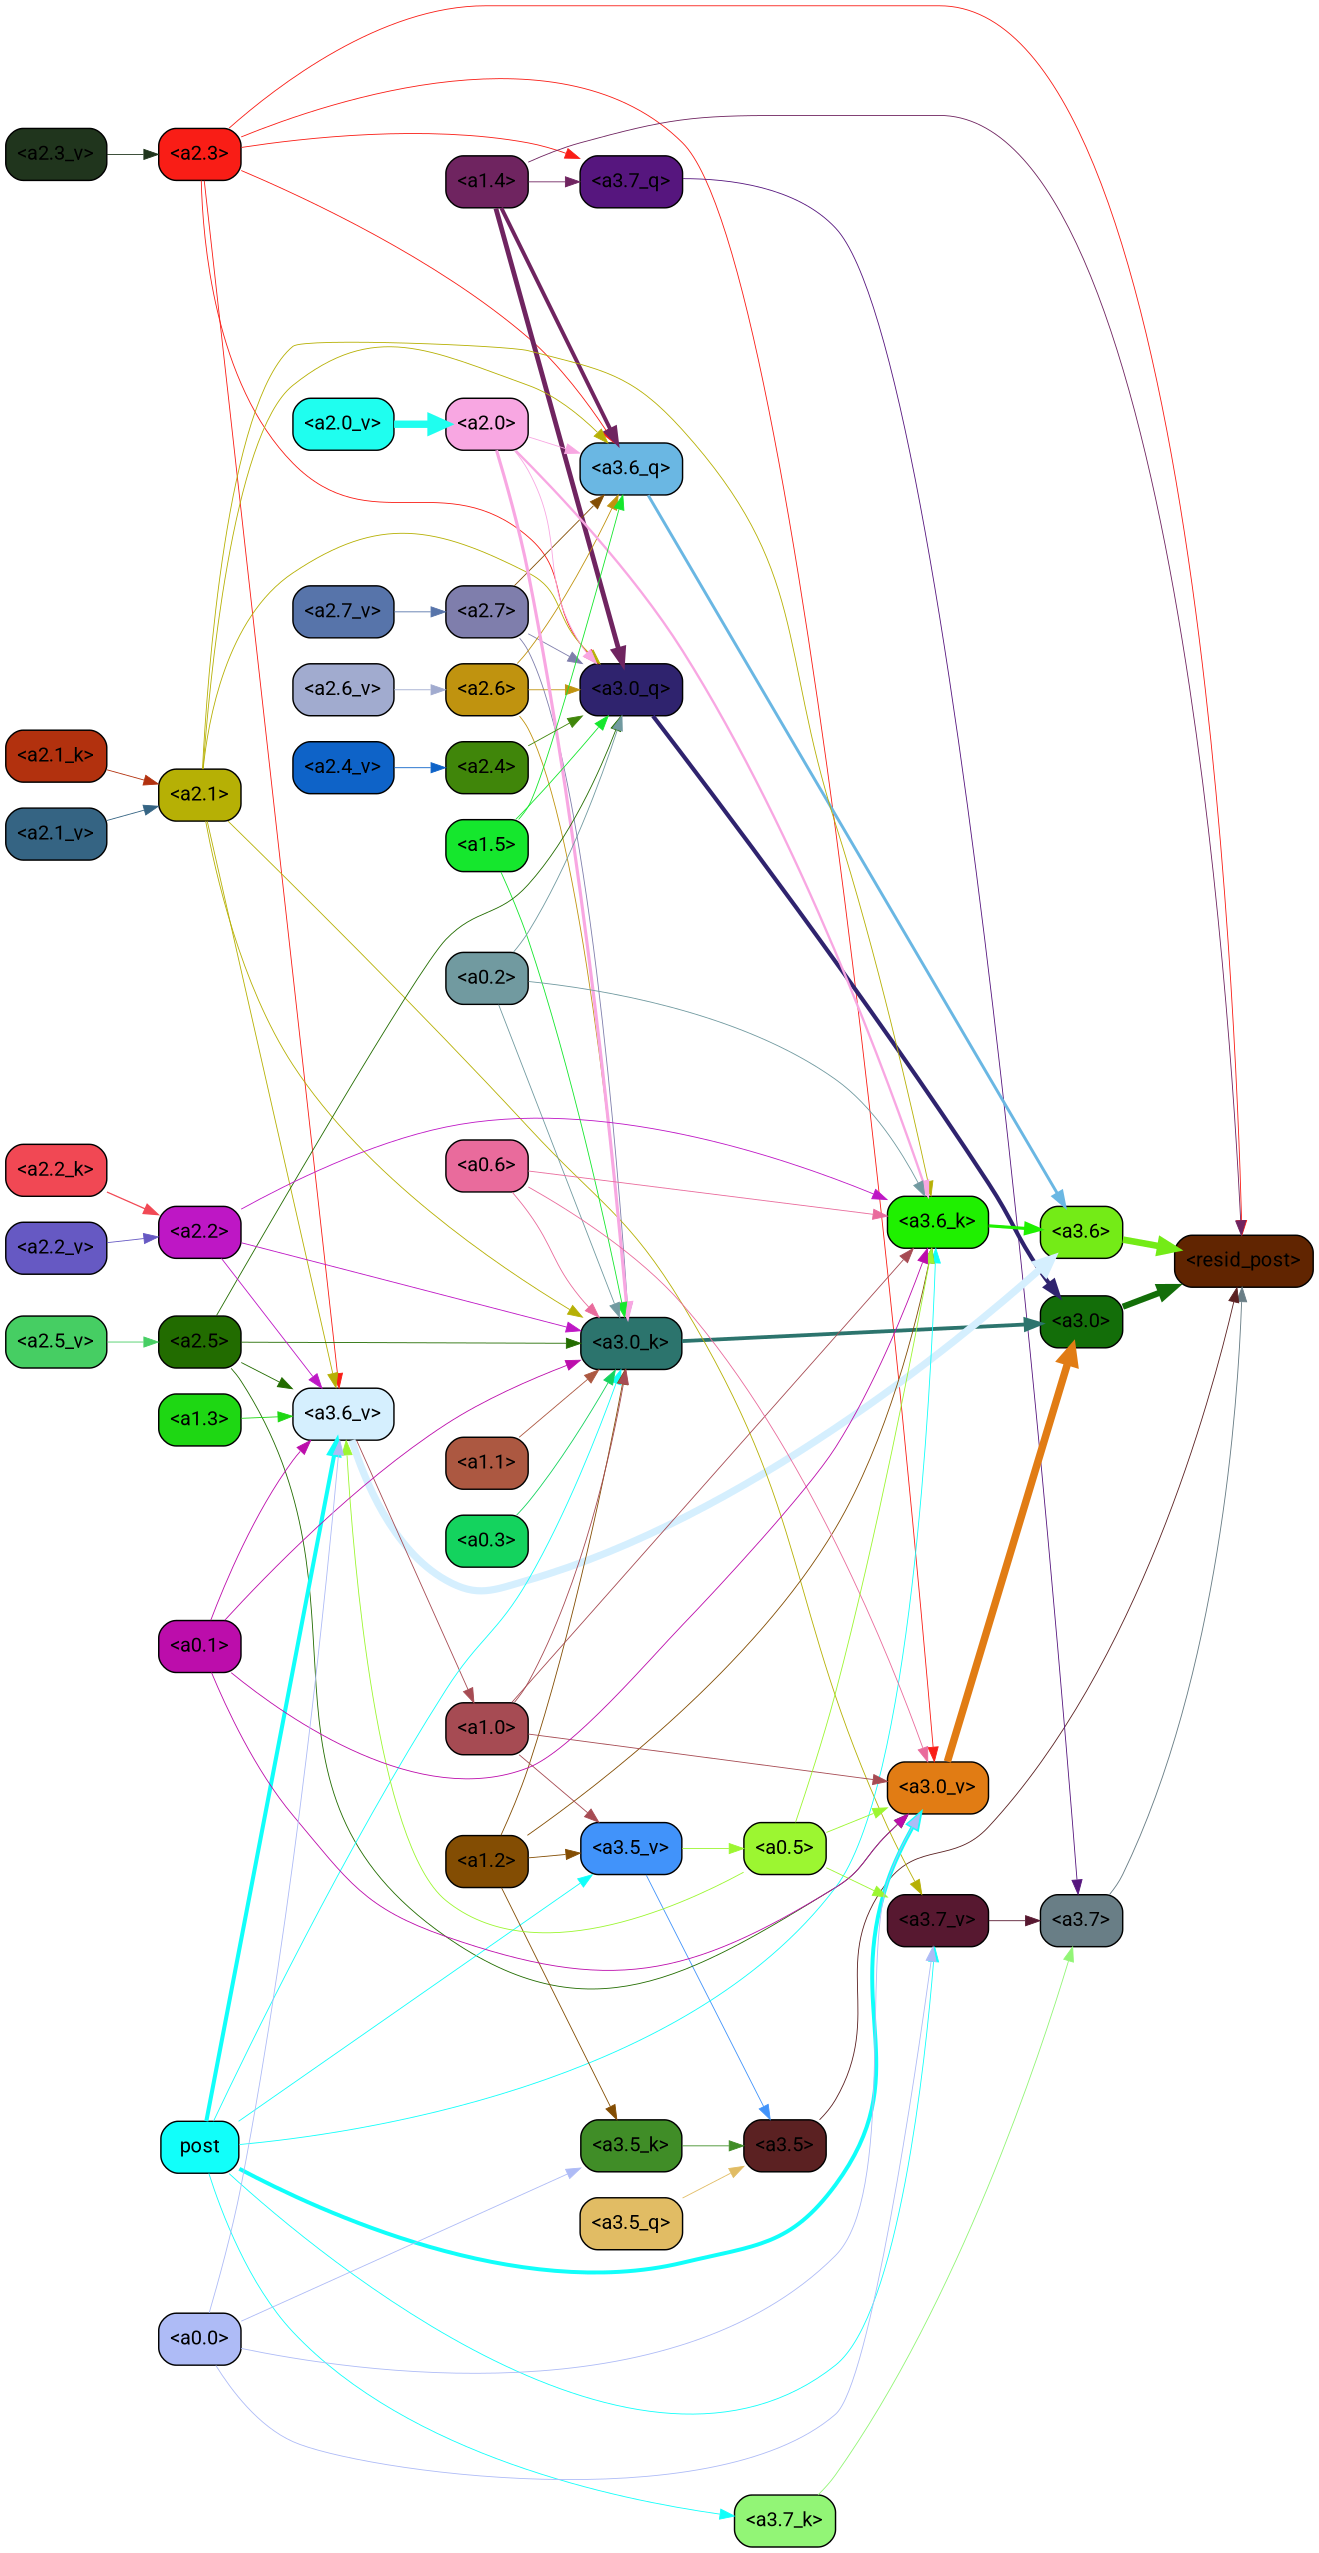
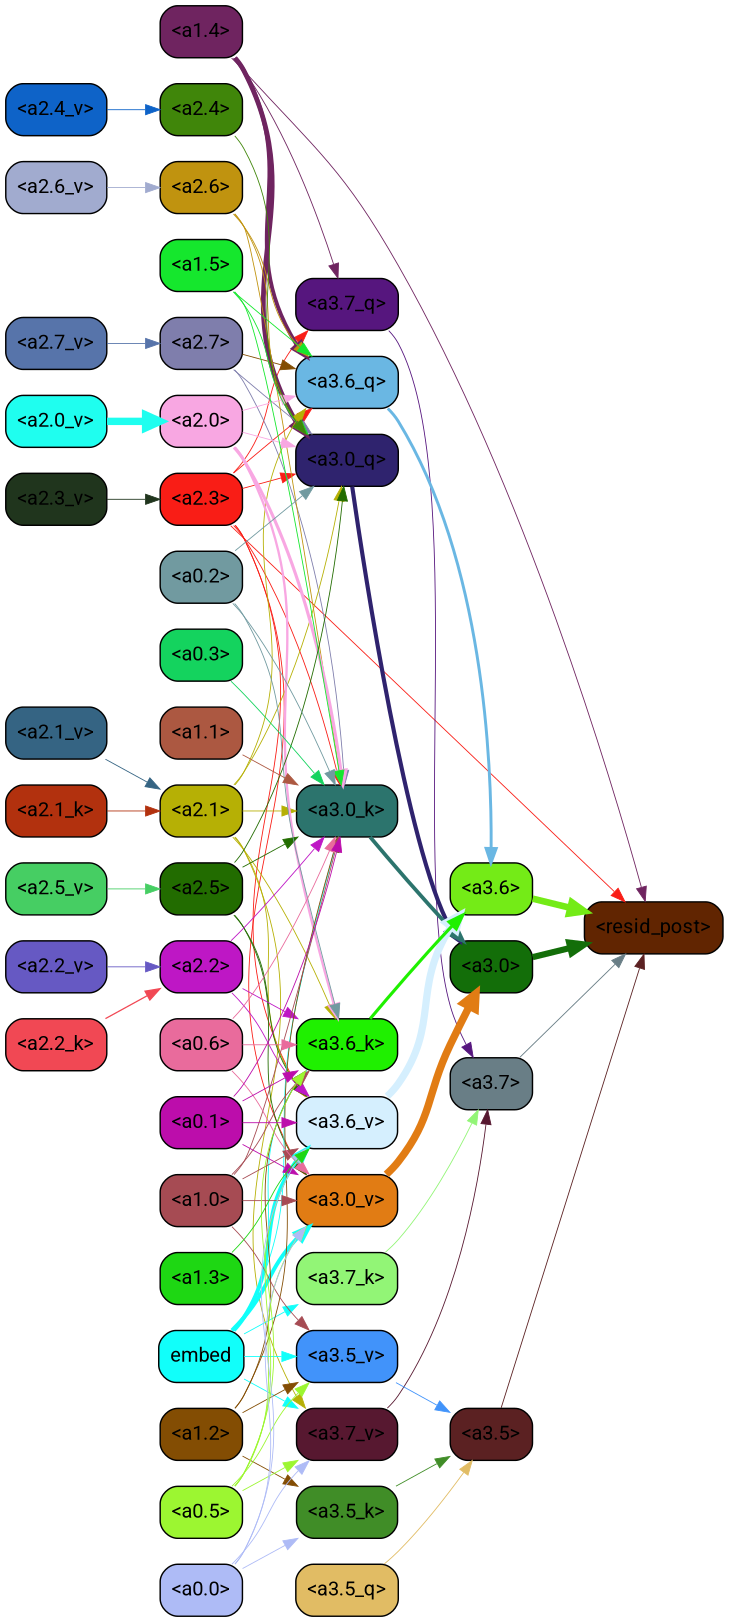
none -> (317, 700)
(412, 1565) -> (264, 1167)
(706, 1849) -> (266, 1440)
(200, 2147) -> (201, 1356)
